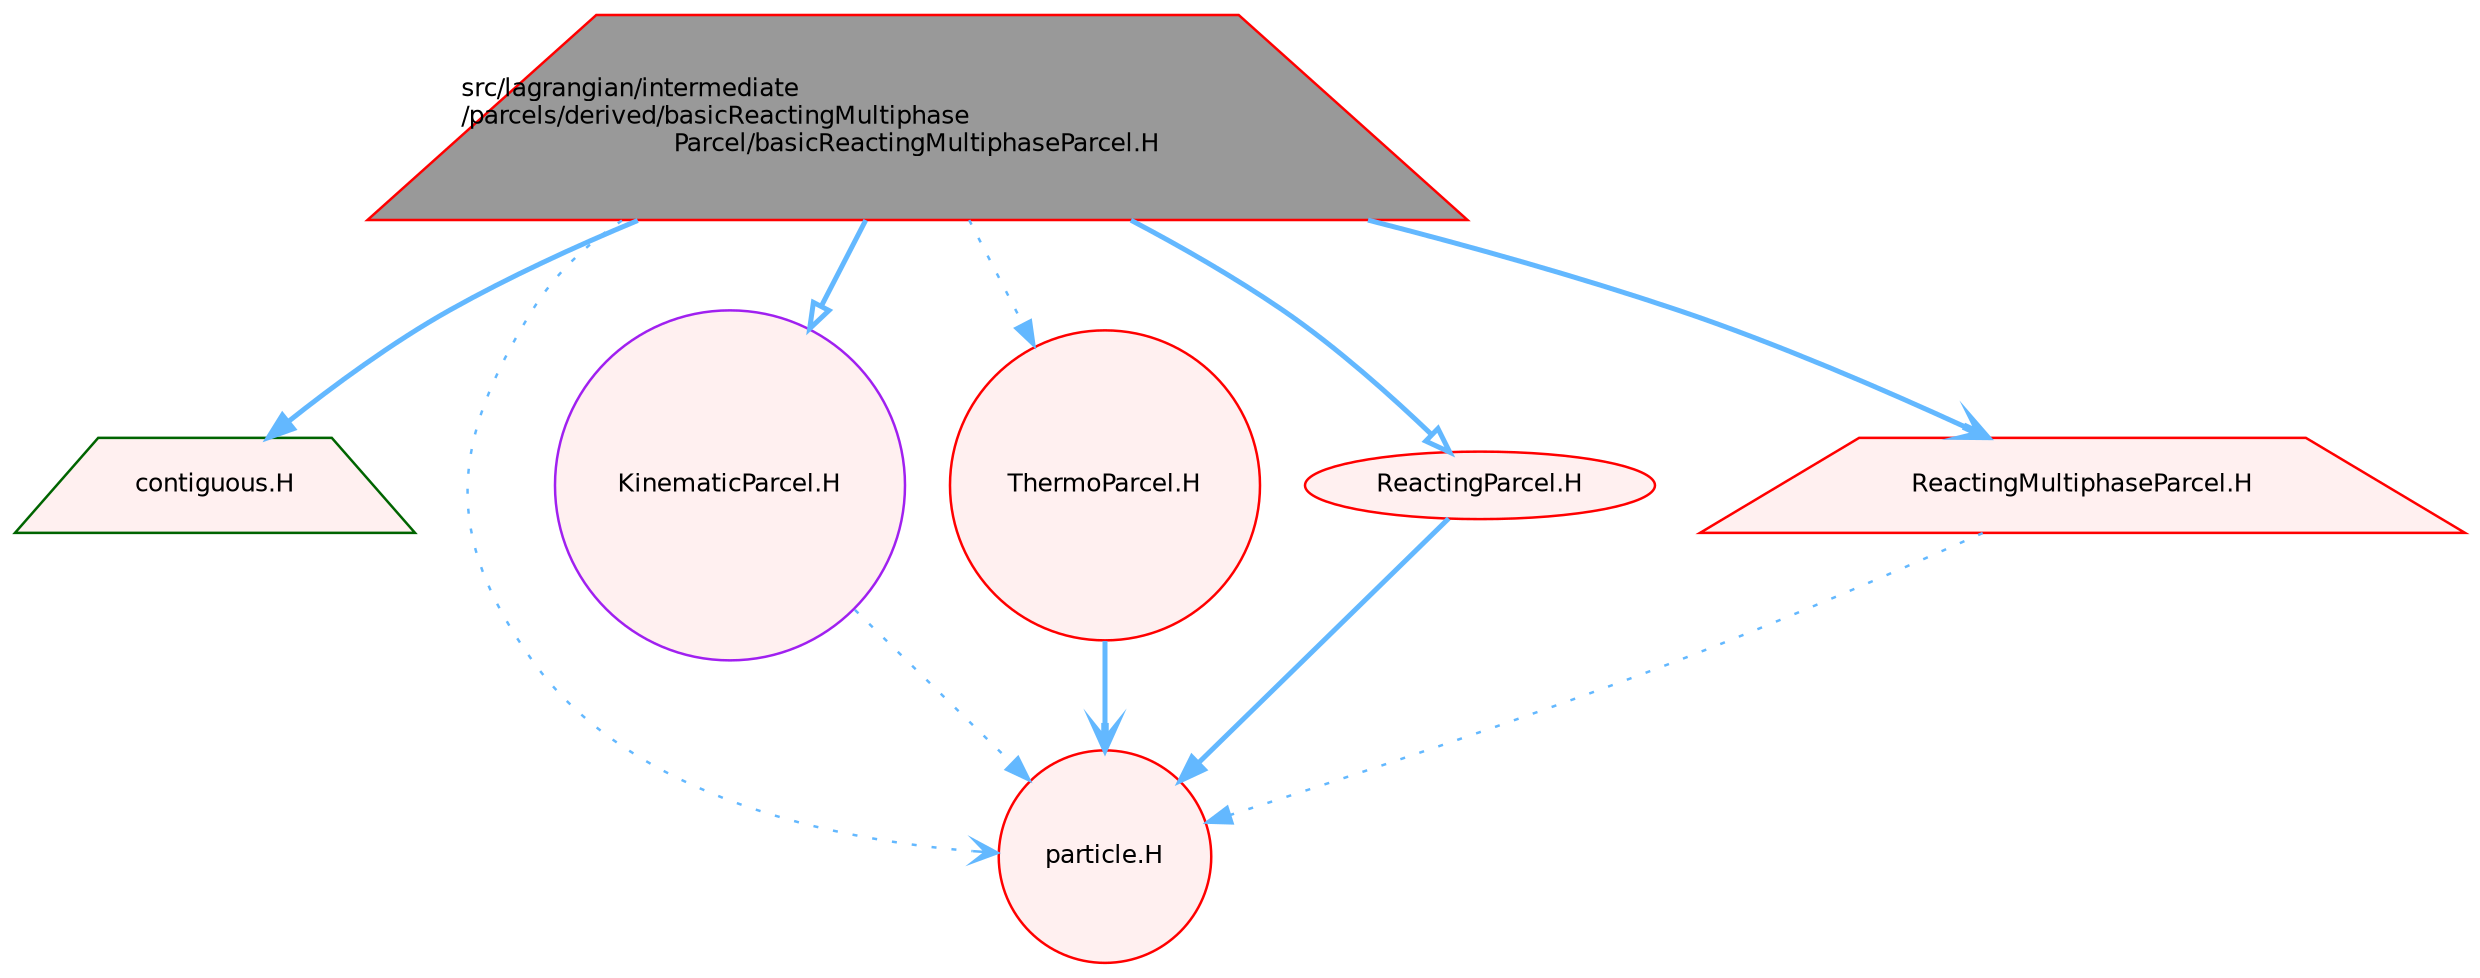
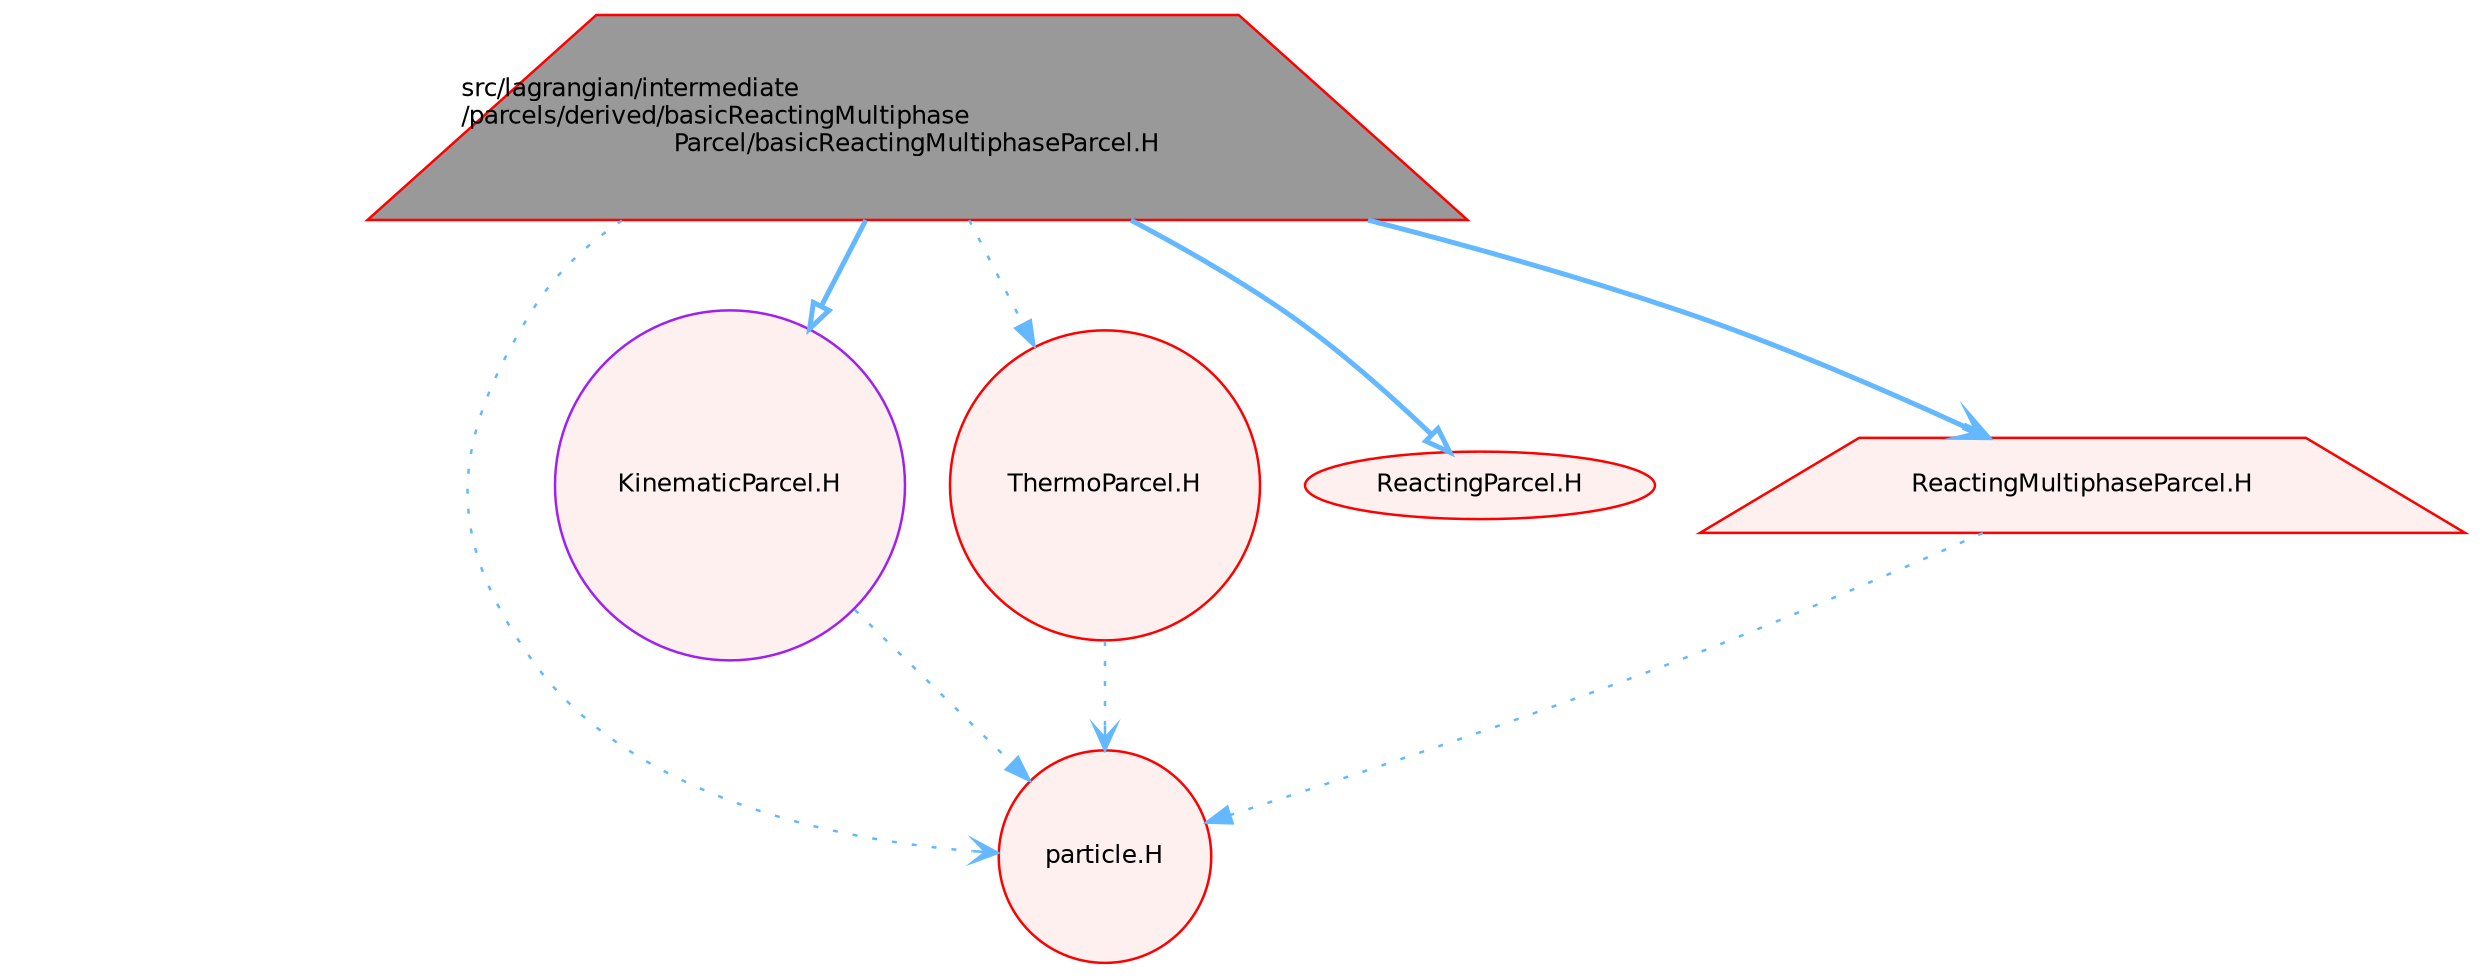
(215, 485) -> none
(1323, 641) -> none
(1105, 683) -> (1105, 683)
